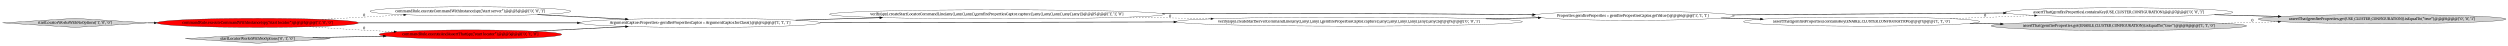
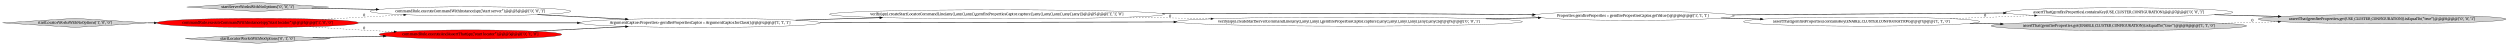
none -> (258, 7)
